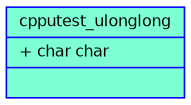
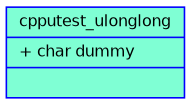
(64, 52) -> (77, 52)
